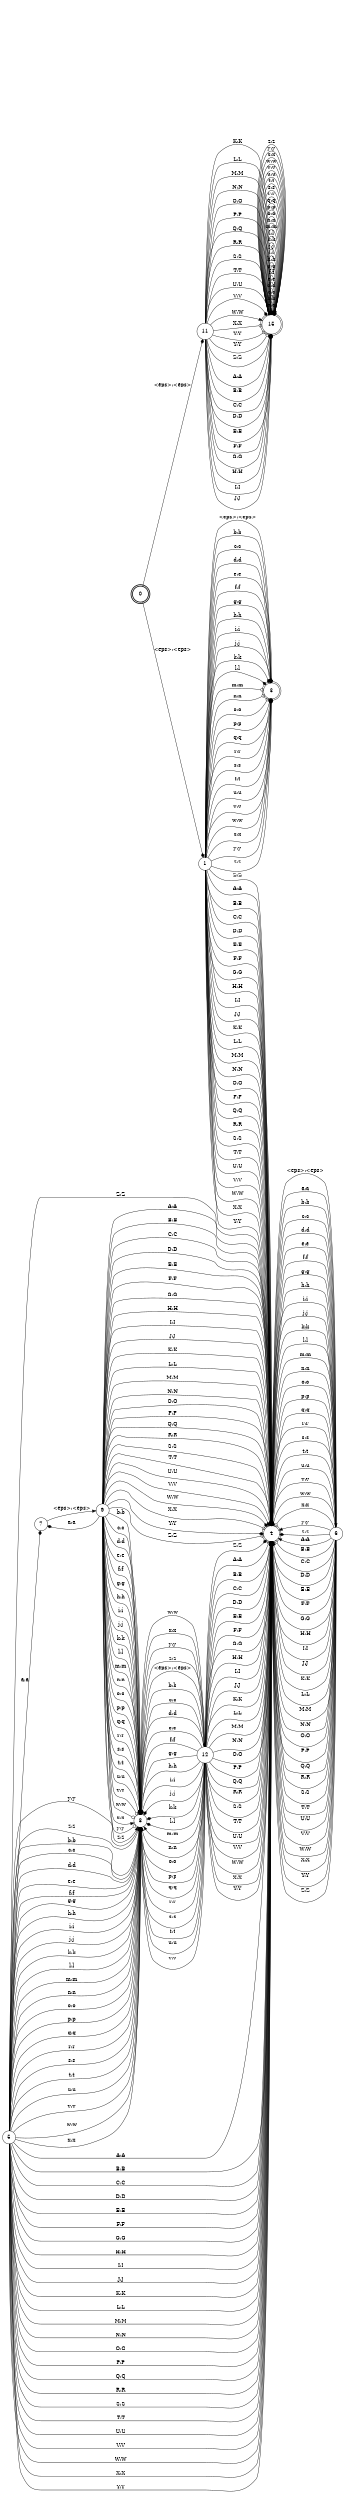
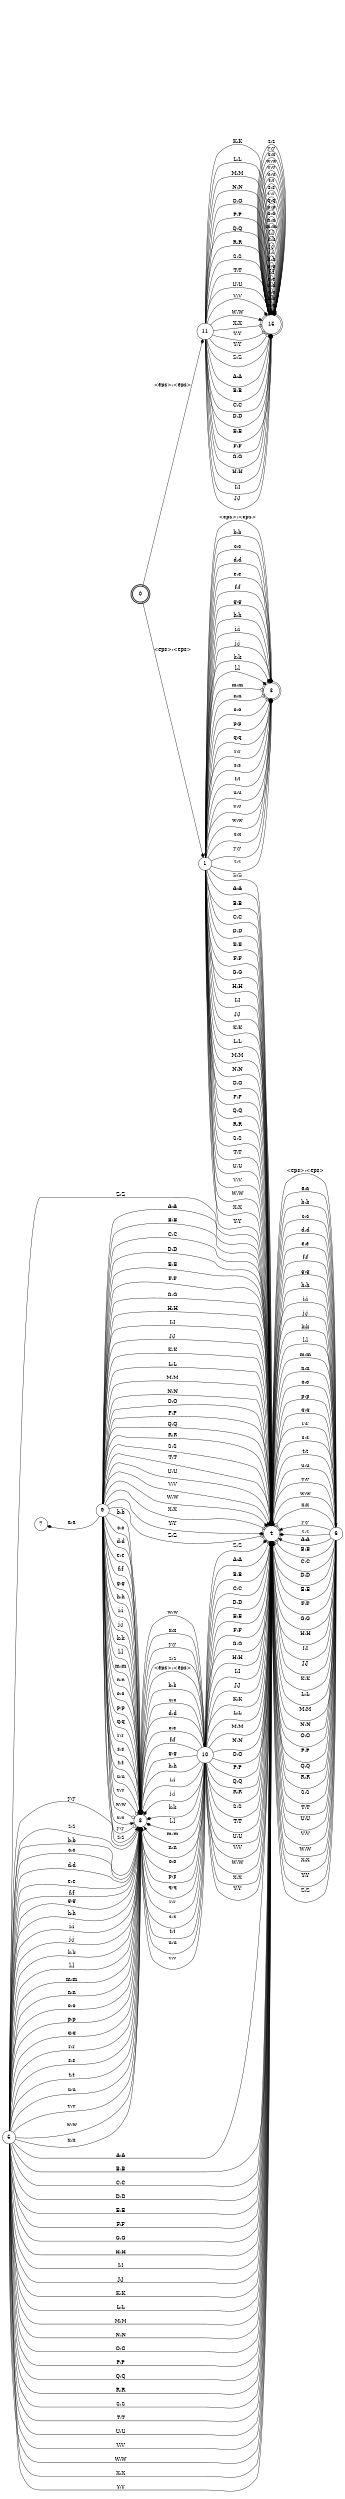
(216, 540) -> (216, 540)
(69, 1514) -> none
(205, 1755) -> (205, 1755)
(21, 1818) -> none
